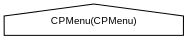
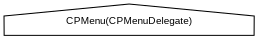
(94, 21) -> (129, 21)
